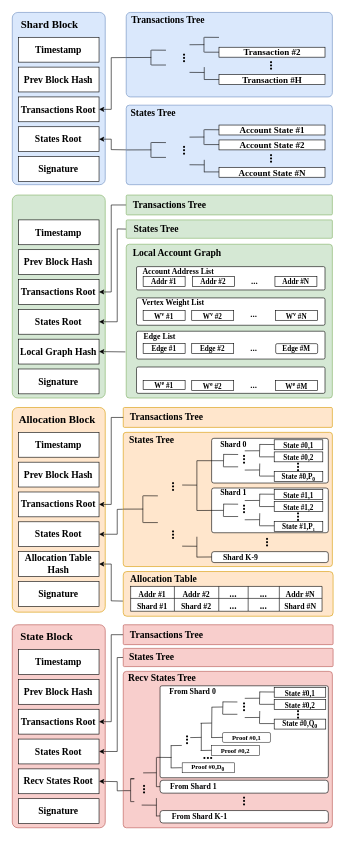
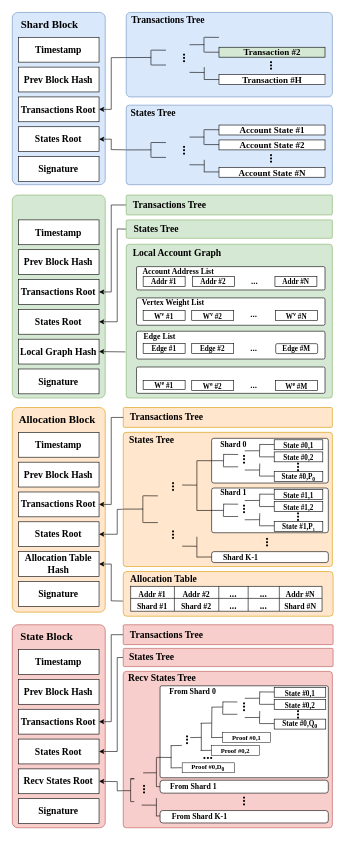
(272, 52) -> (272, 52)
(241, 557) -> (241, 557)
(247, 738) -> (247, 738)
